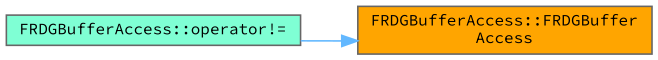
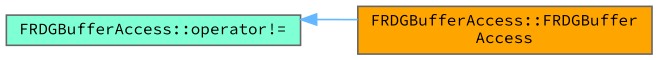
(321, 41) -> (337, 19)
